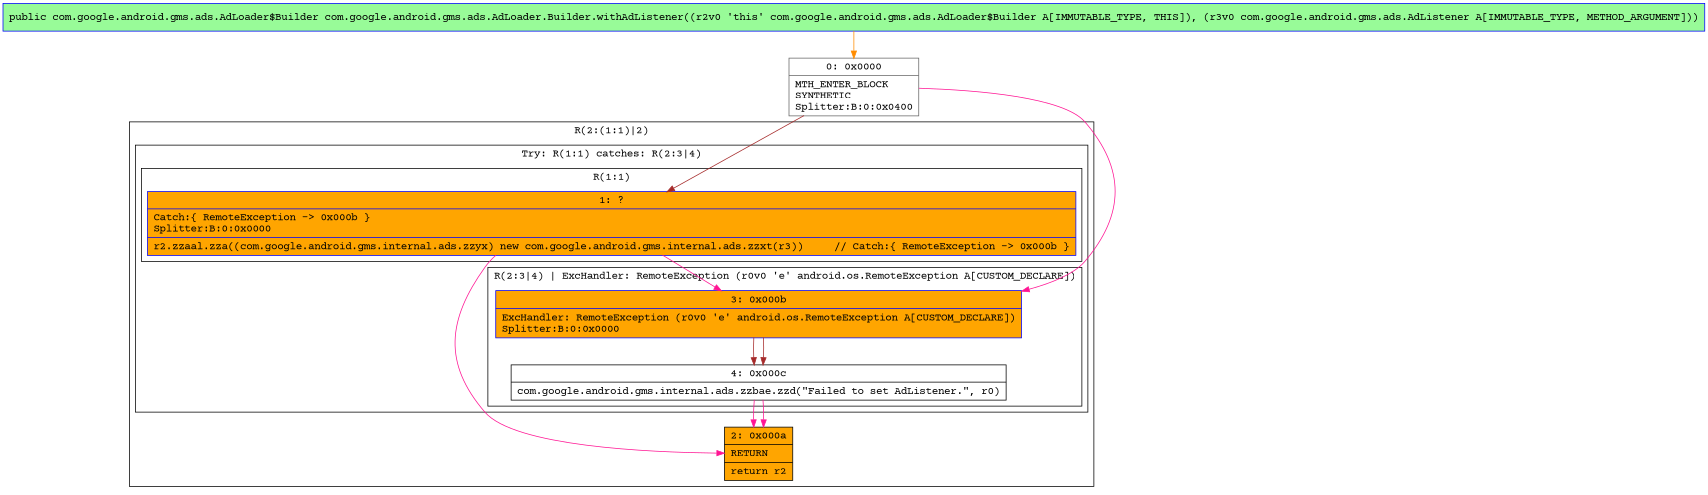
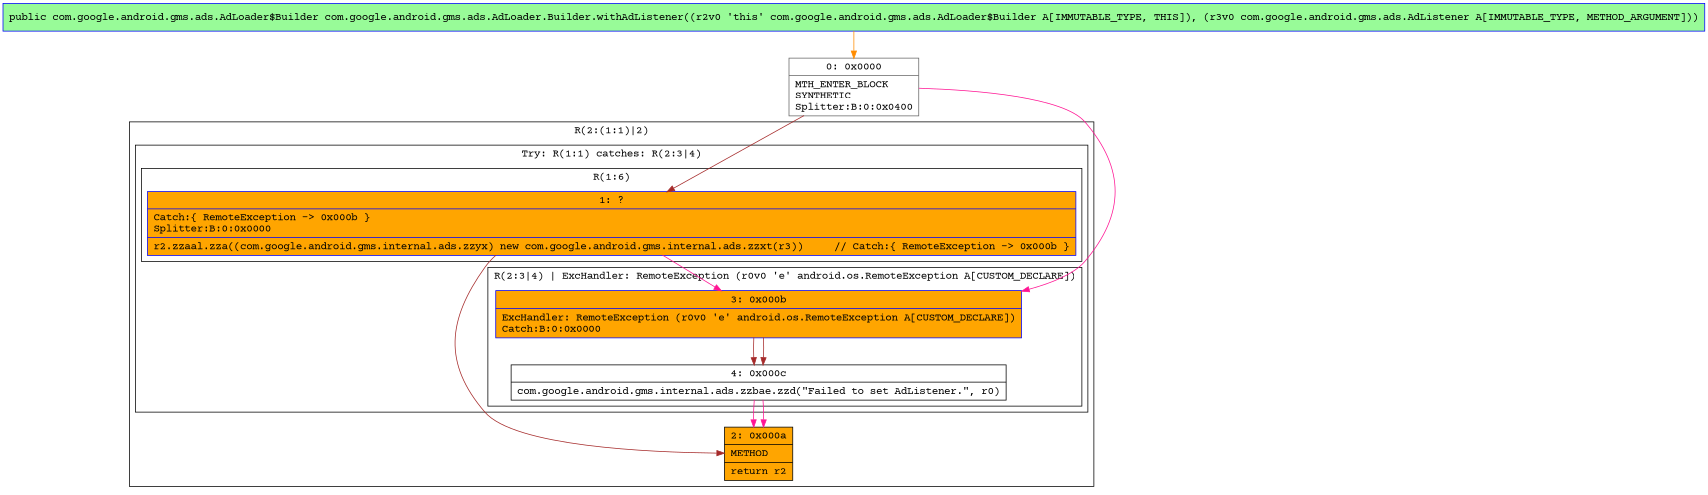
(612, 177) -> (612, 177)
(561, 328) -> (552, 328)
(512, 428) -> (512, 428)
(749, 453) -> (749, 453)
